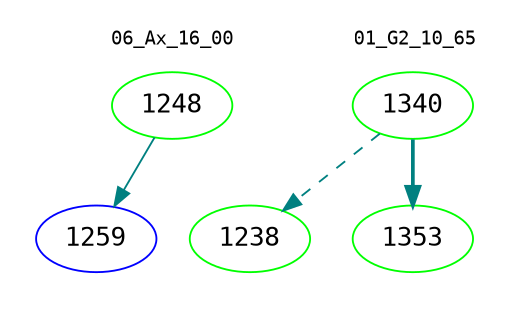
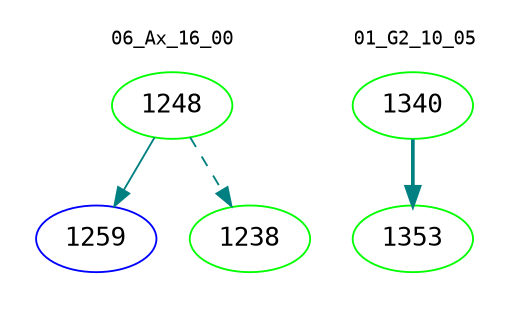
(416, 40) -> (416, 40)
(351, 157) -> (206, 164)
